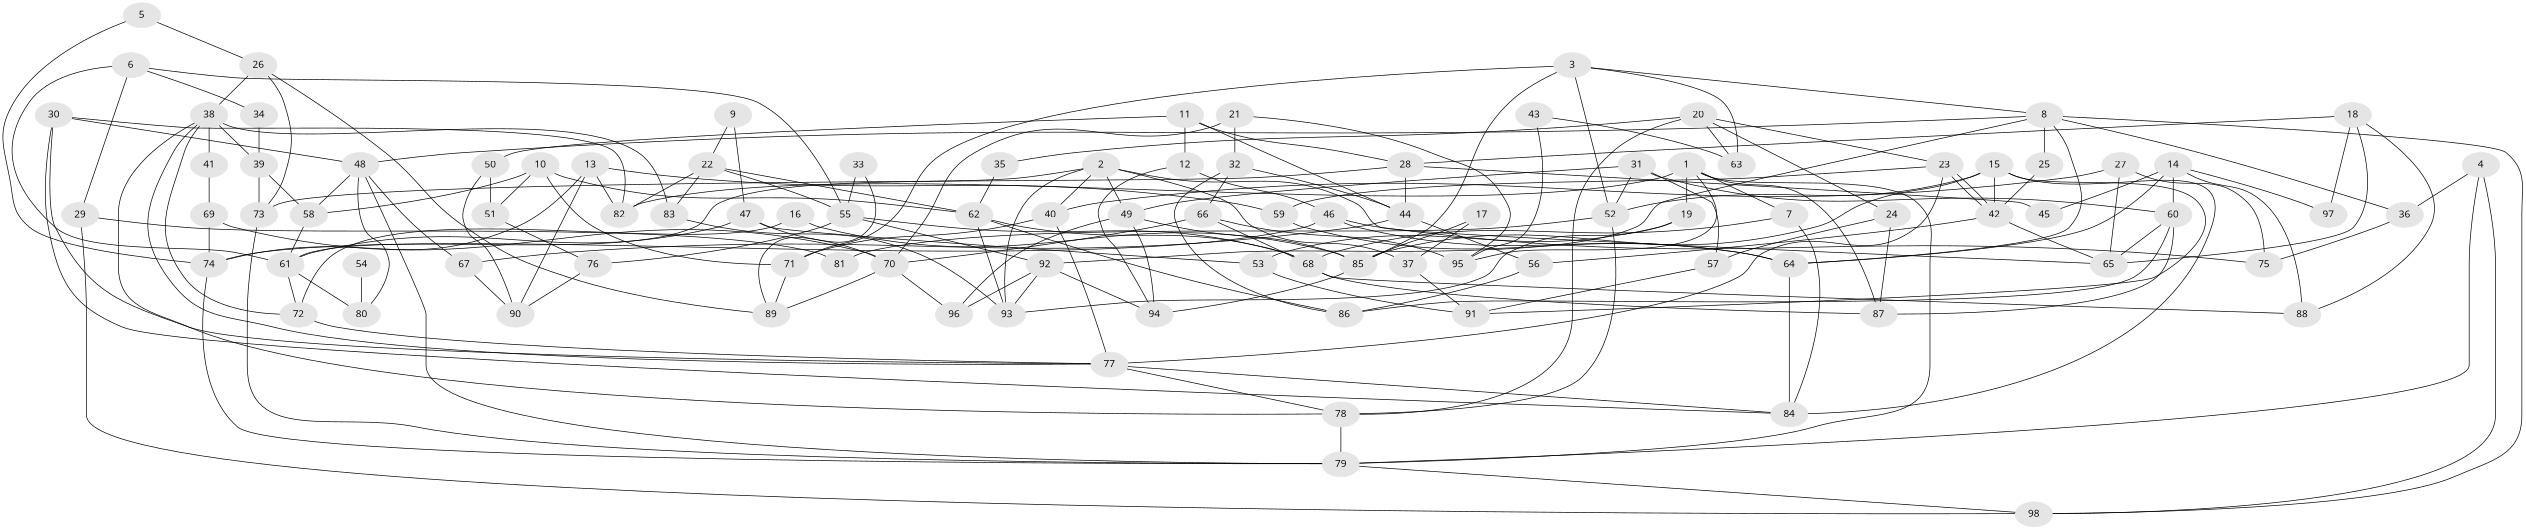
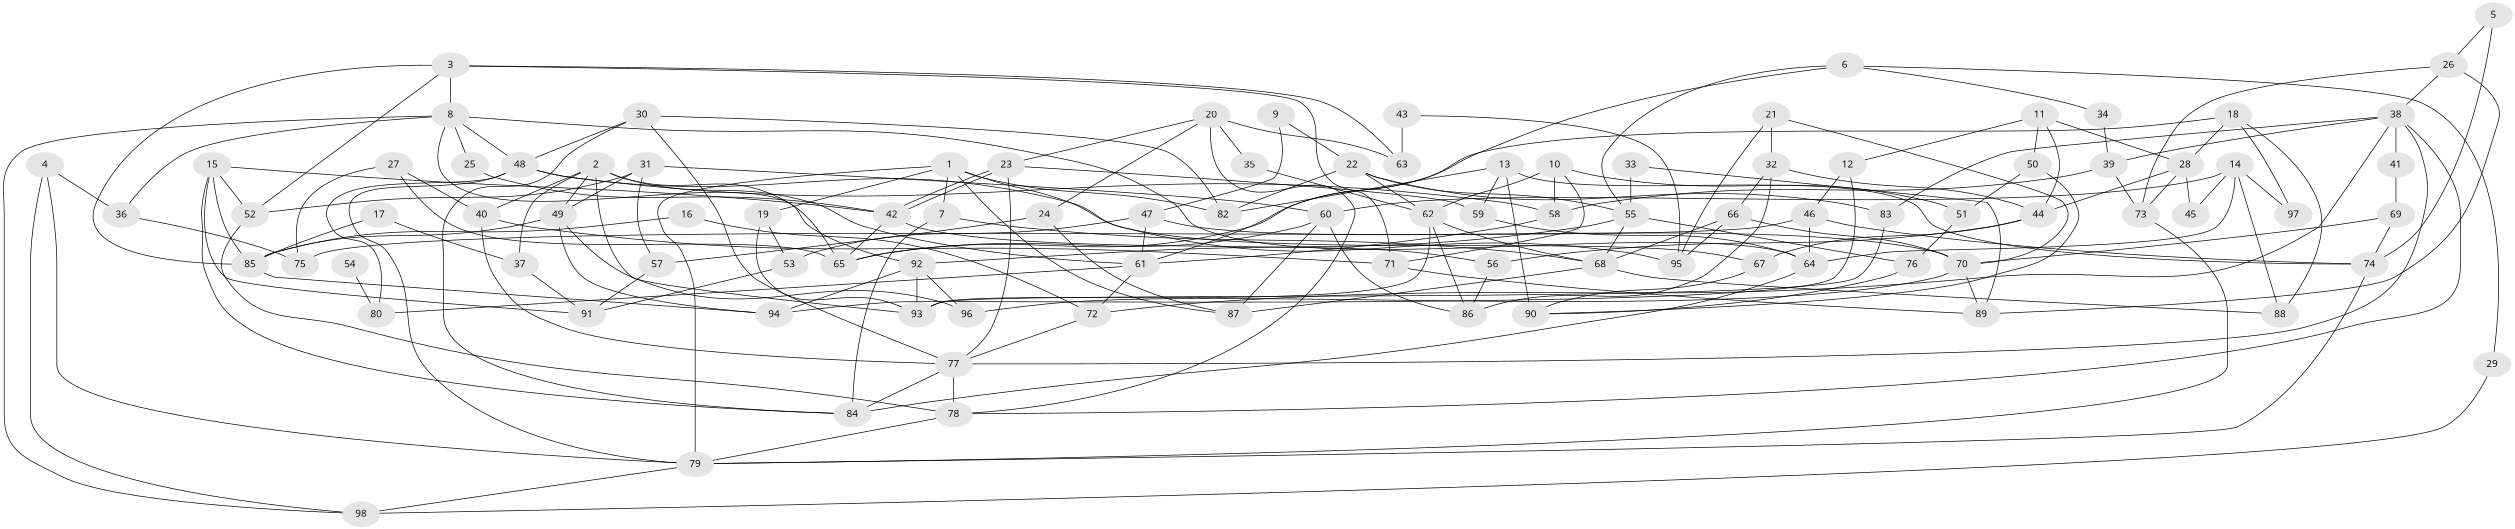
(840, 265) -> none
